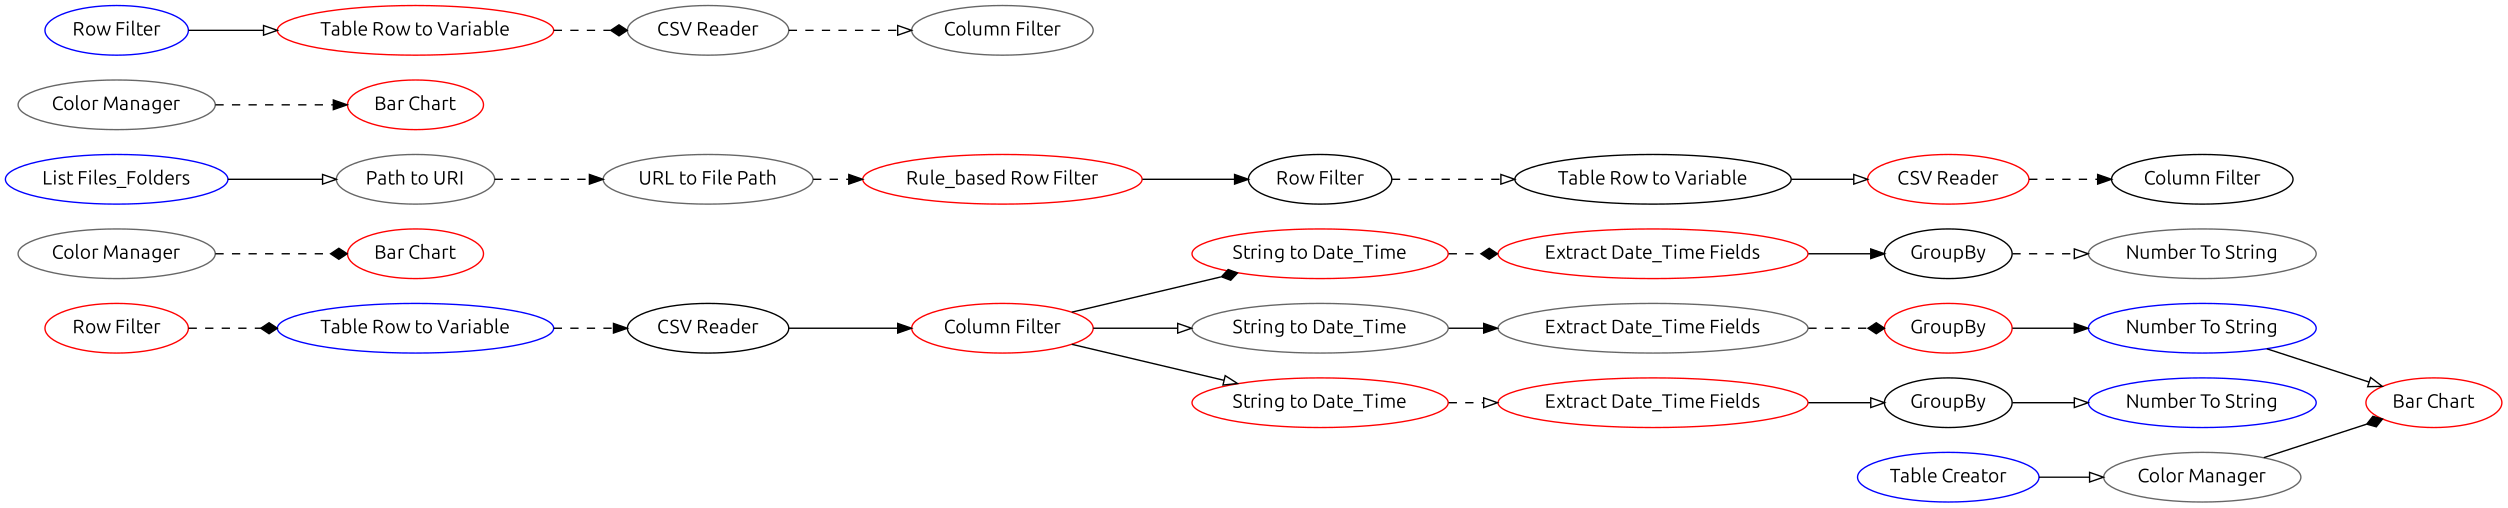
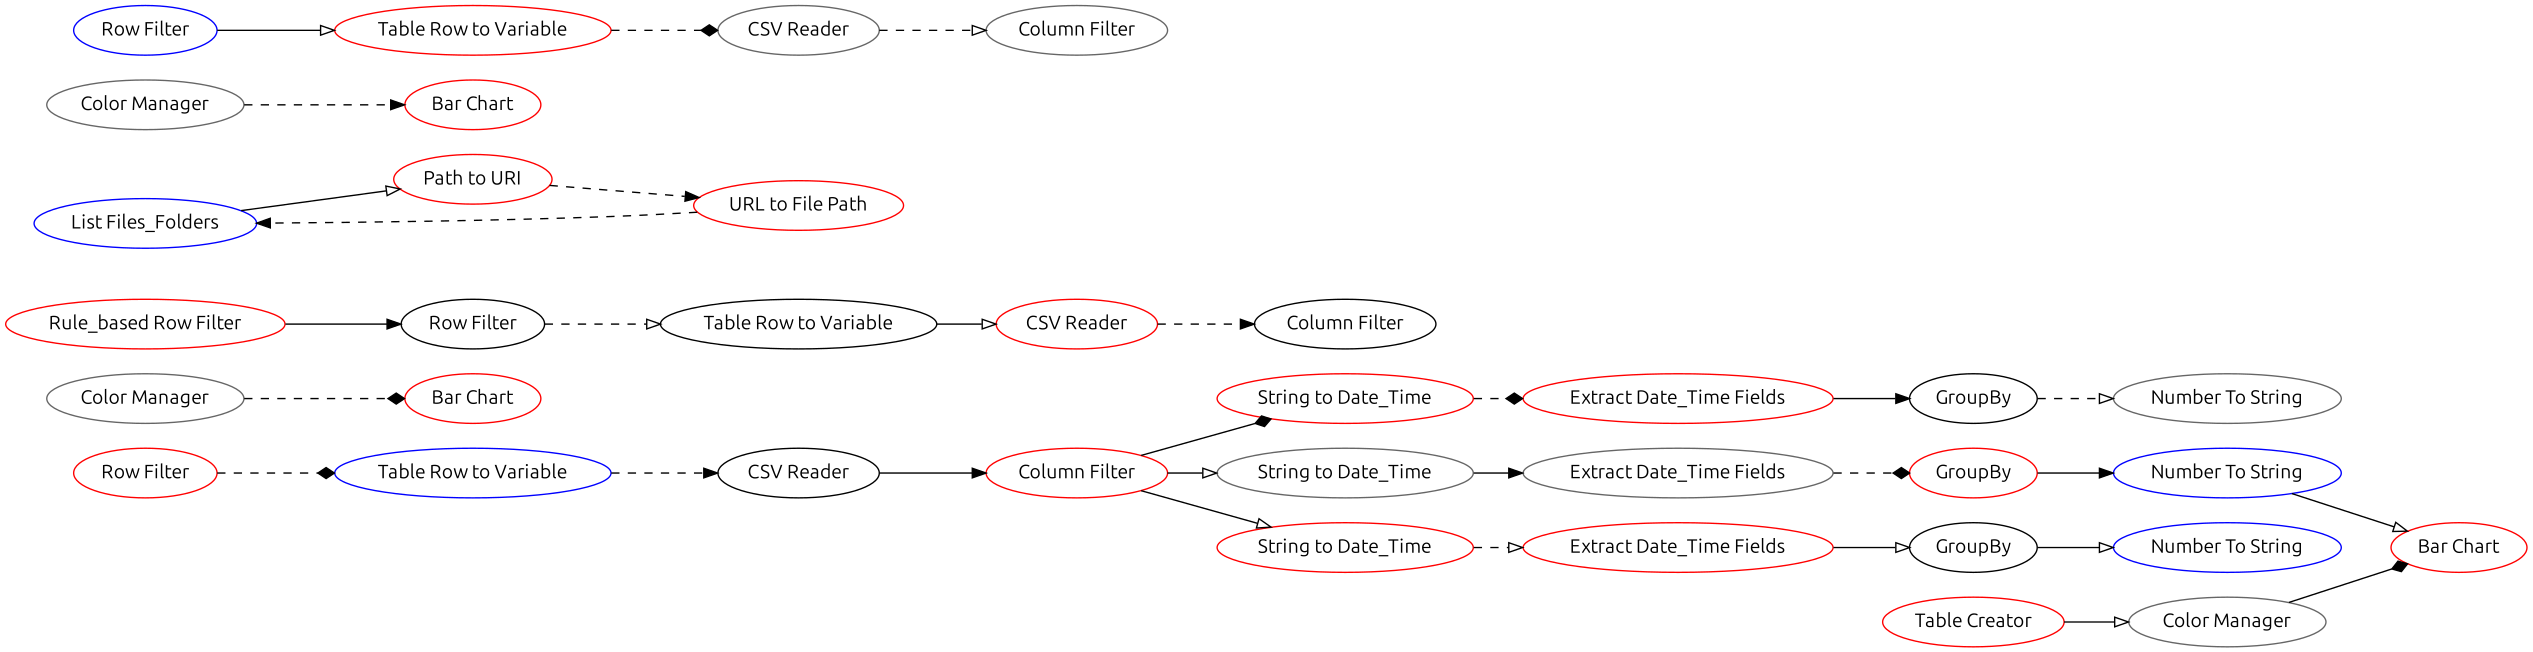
(416, 179) -> (473, 179)
(708, 179) -> (799, 205)
(831, 179) -> (484, 220)
(1948, 477) -> (1973, 622)
